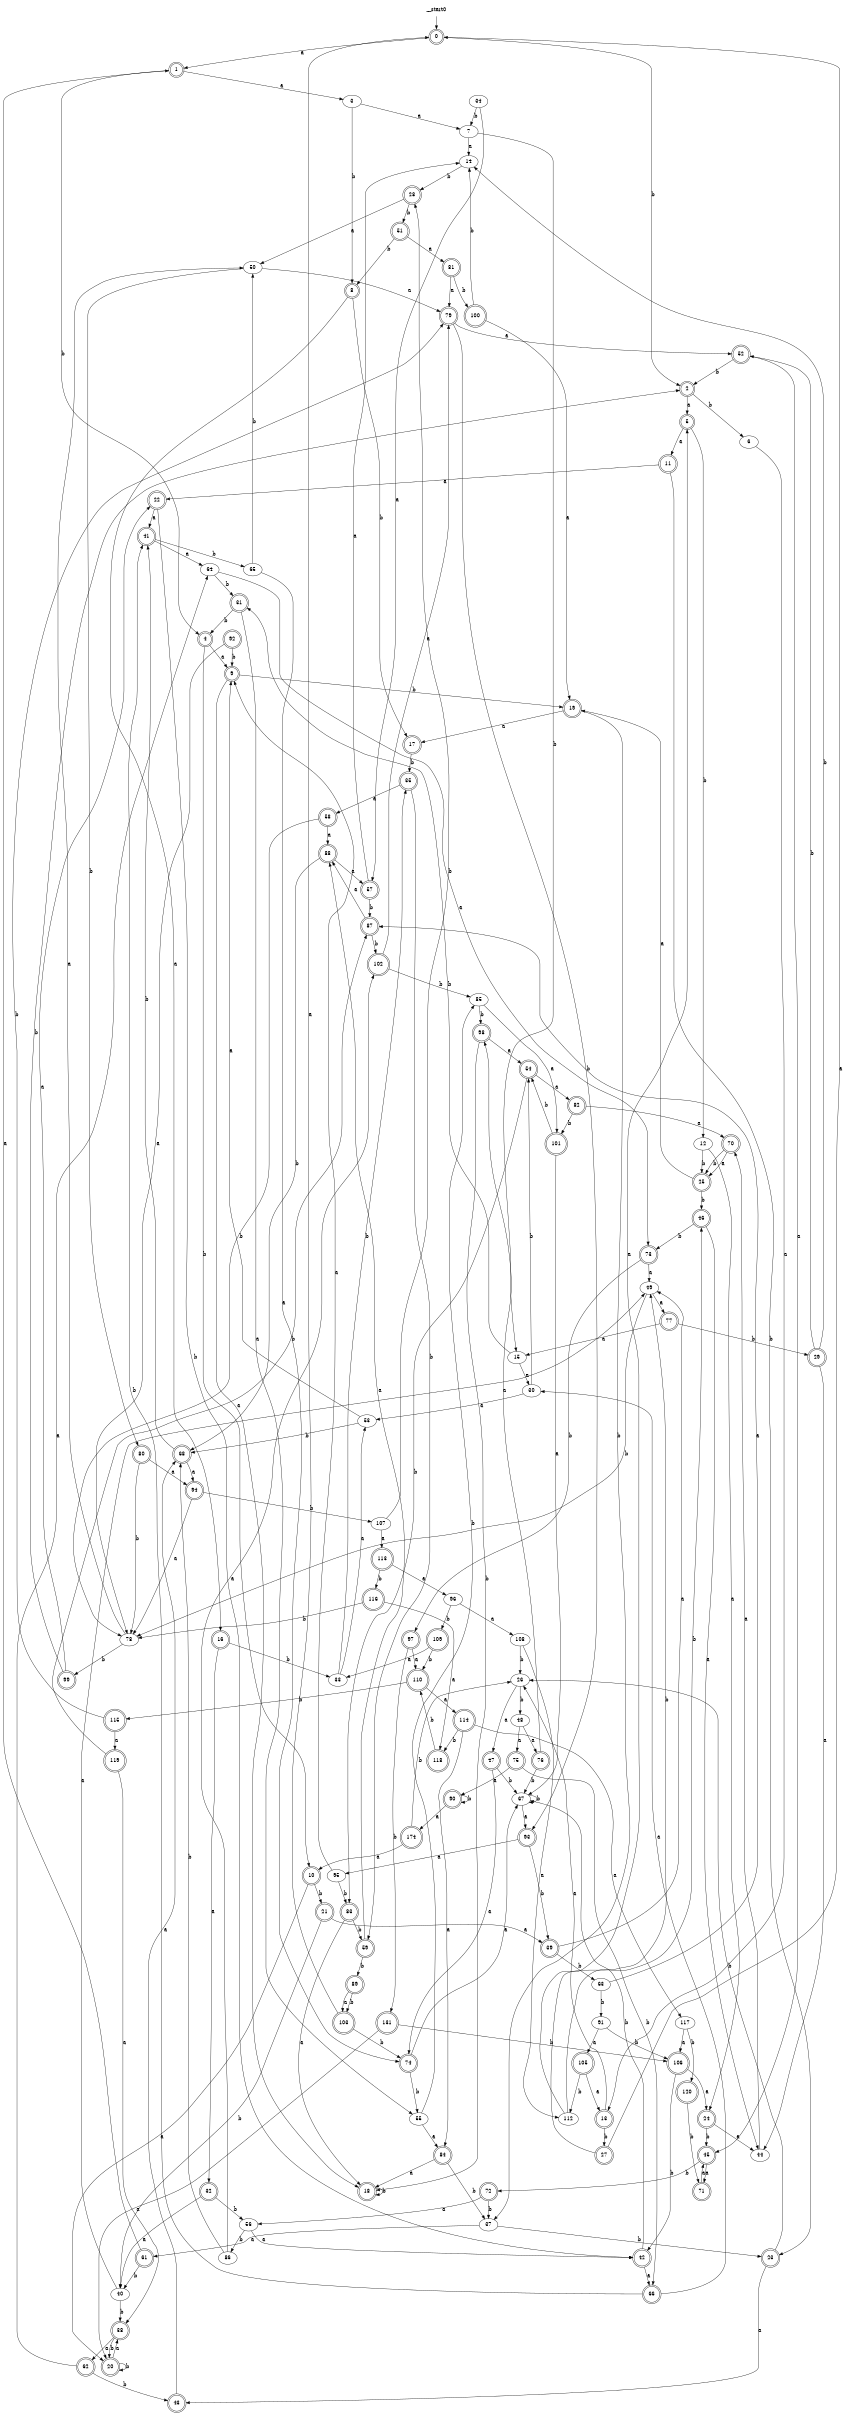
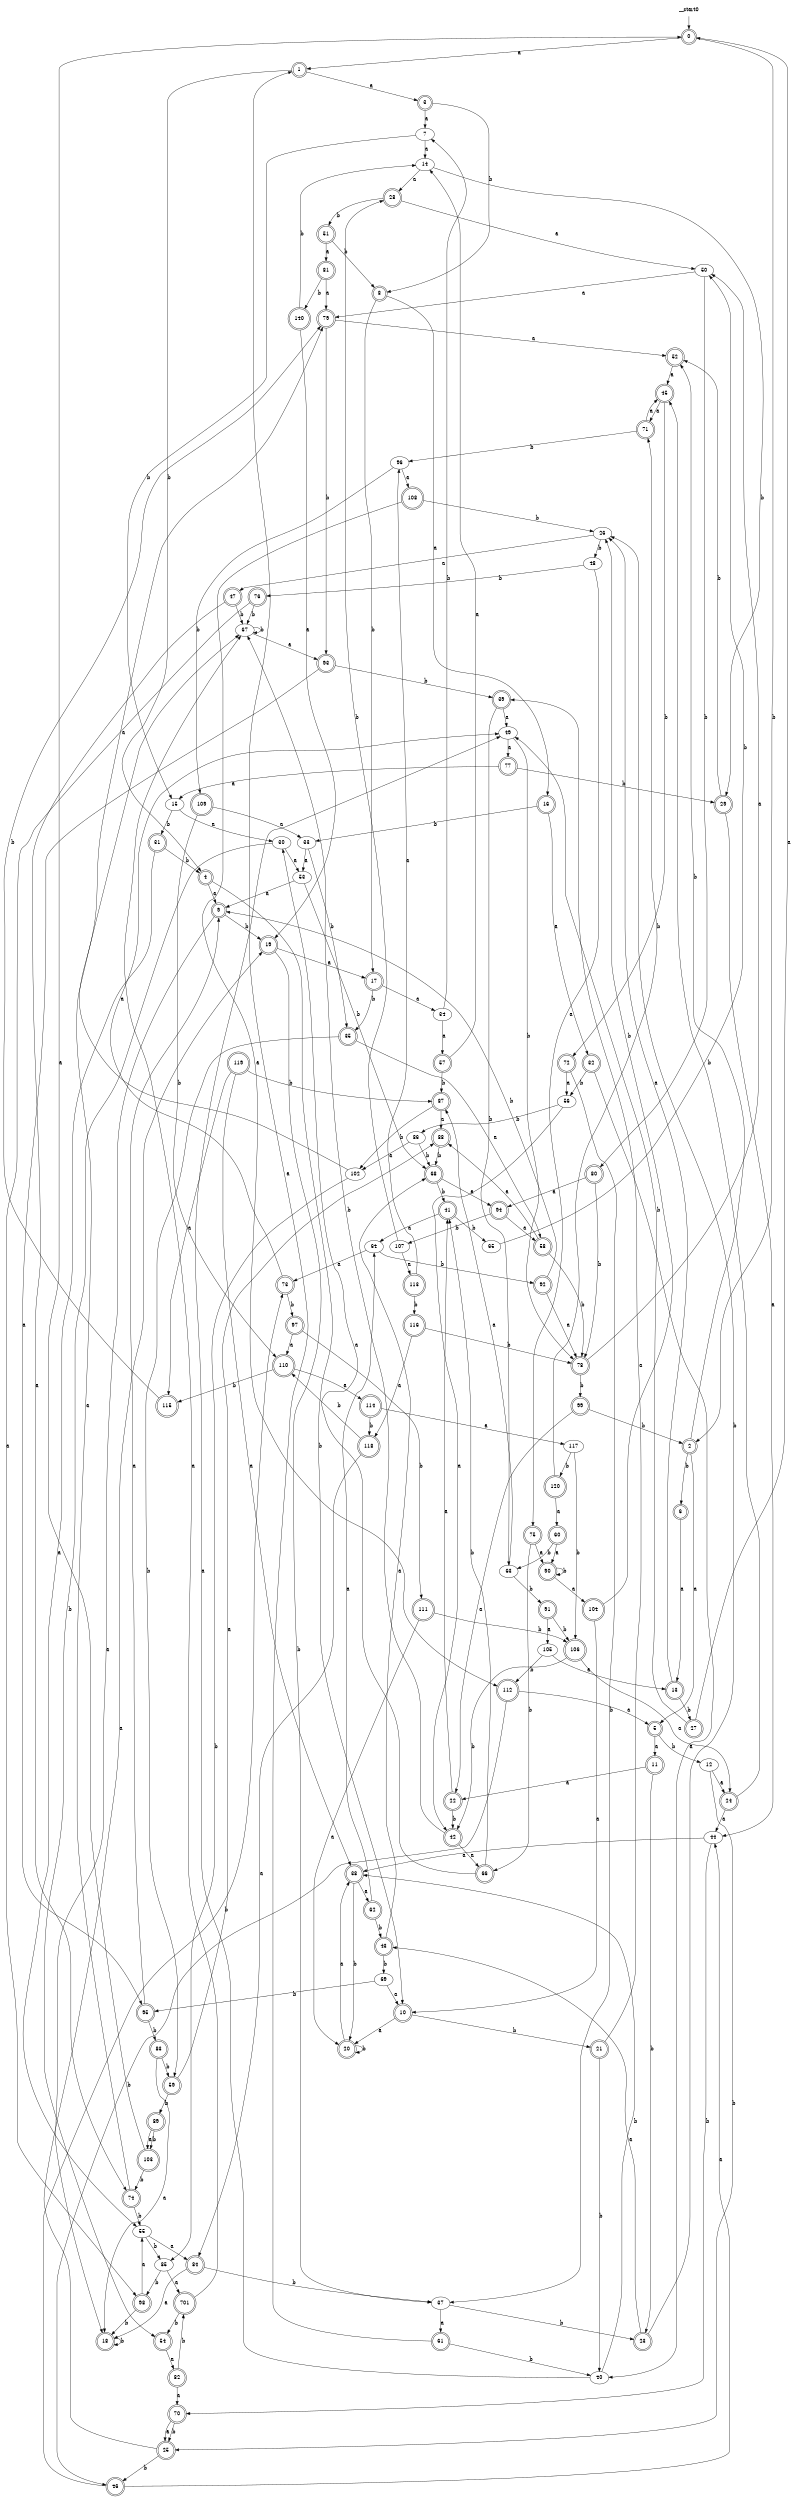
(352, 101) -> (425, 103)
(449, 177) -> (414, 180)
(475, 316) -> (299, 319)
(715, 371) -> (694, 913)
(749, 442) -> (681, 1512)
none -> (524, 446)
(223, 584) -> (454, 1269)
(824, 658) -> (763, 365)
(347, 871) -> none
(378, 965) -> (355, 1174)
none -> (409, 999)
(504, 1050) -> (142, 2268)
(556, 1144) -> (185, 2303)
(282, 1300) -> none
(414, 1484) -> none
none -> (557, 1535)
(166, 1567) -> (519, 1228)
(746, 1620) -> (708, 2122)
(129, 1640) -> (580, 1366)
(520, 1640) -> (413, 498)
(115, 1739) -> (189, 1221)
(533, 1741) -> (500, 579)
(411, 1837) -> (593, 1610)
none -> (534, 1846)
(336, 1876) -> (146, 2013)
(447, 1934) -> (260, 1843)
none -> (384, 1980)
(387, 2023) -> (423, 1610)
(601, 2023) -> (548, 1610)
(684, 2043) -> (578, 1553)
(583, 2063) -> (548, 1650)
(568, 2119) -> (508, 1690)
